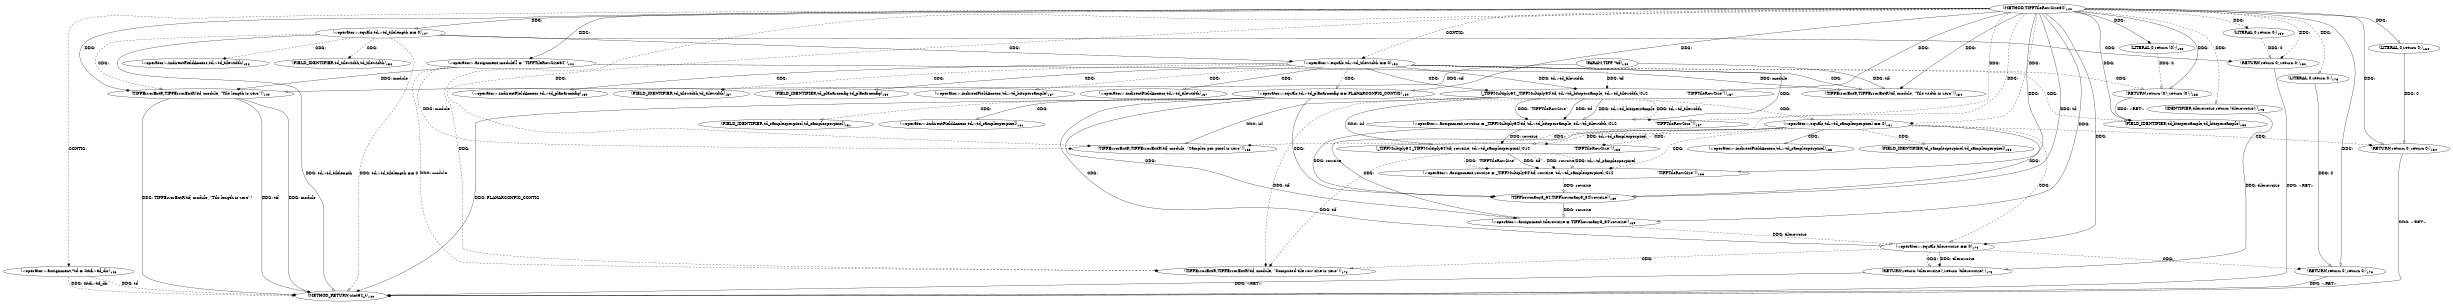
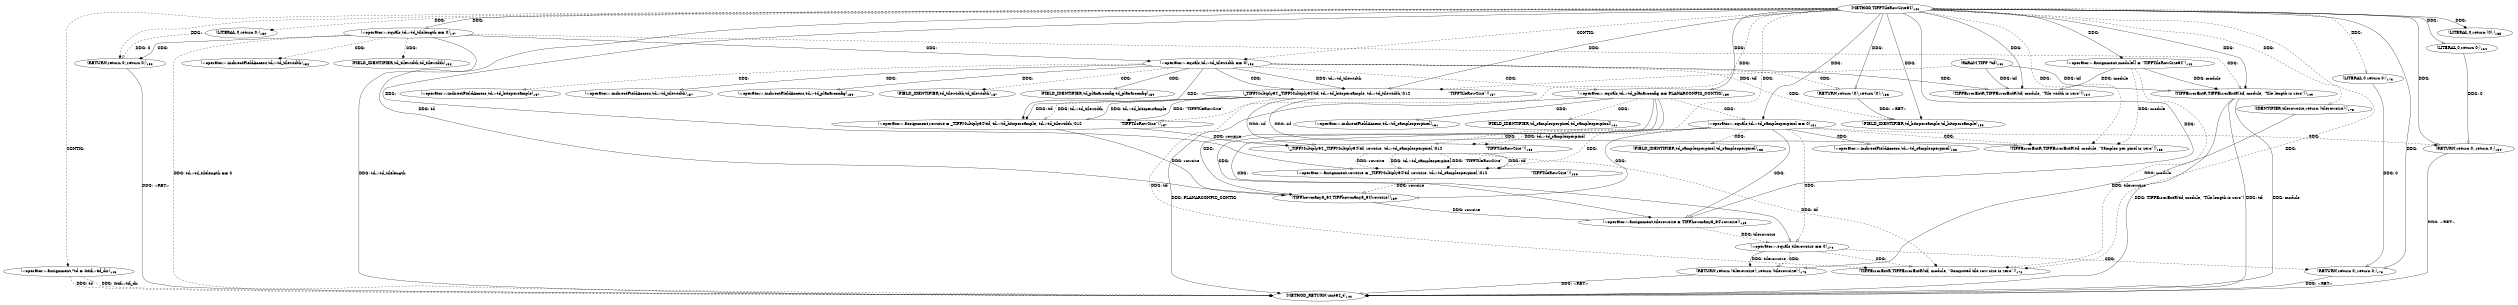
(2160, 70) -> none
(783, 79) -> (1028, 79)
(2011, 109) -> (1821, 67)
(2096, 167) -> none
